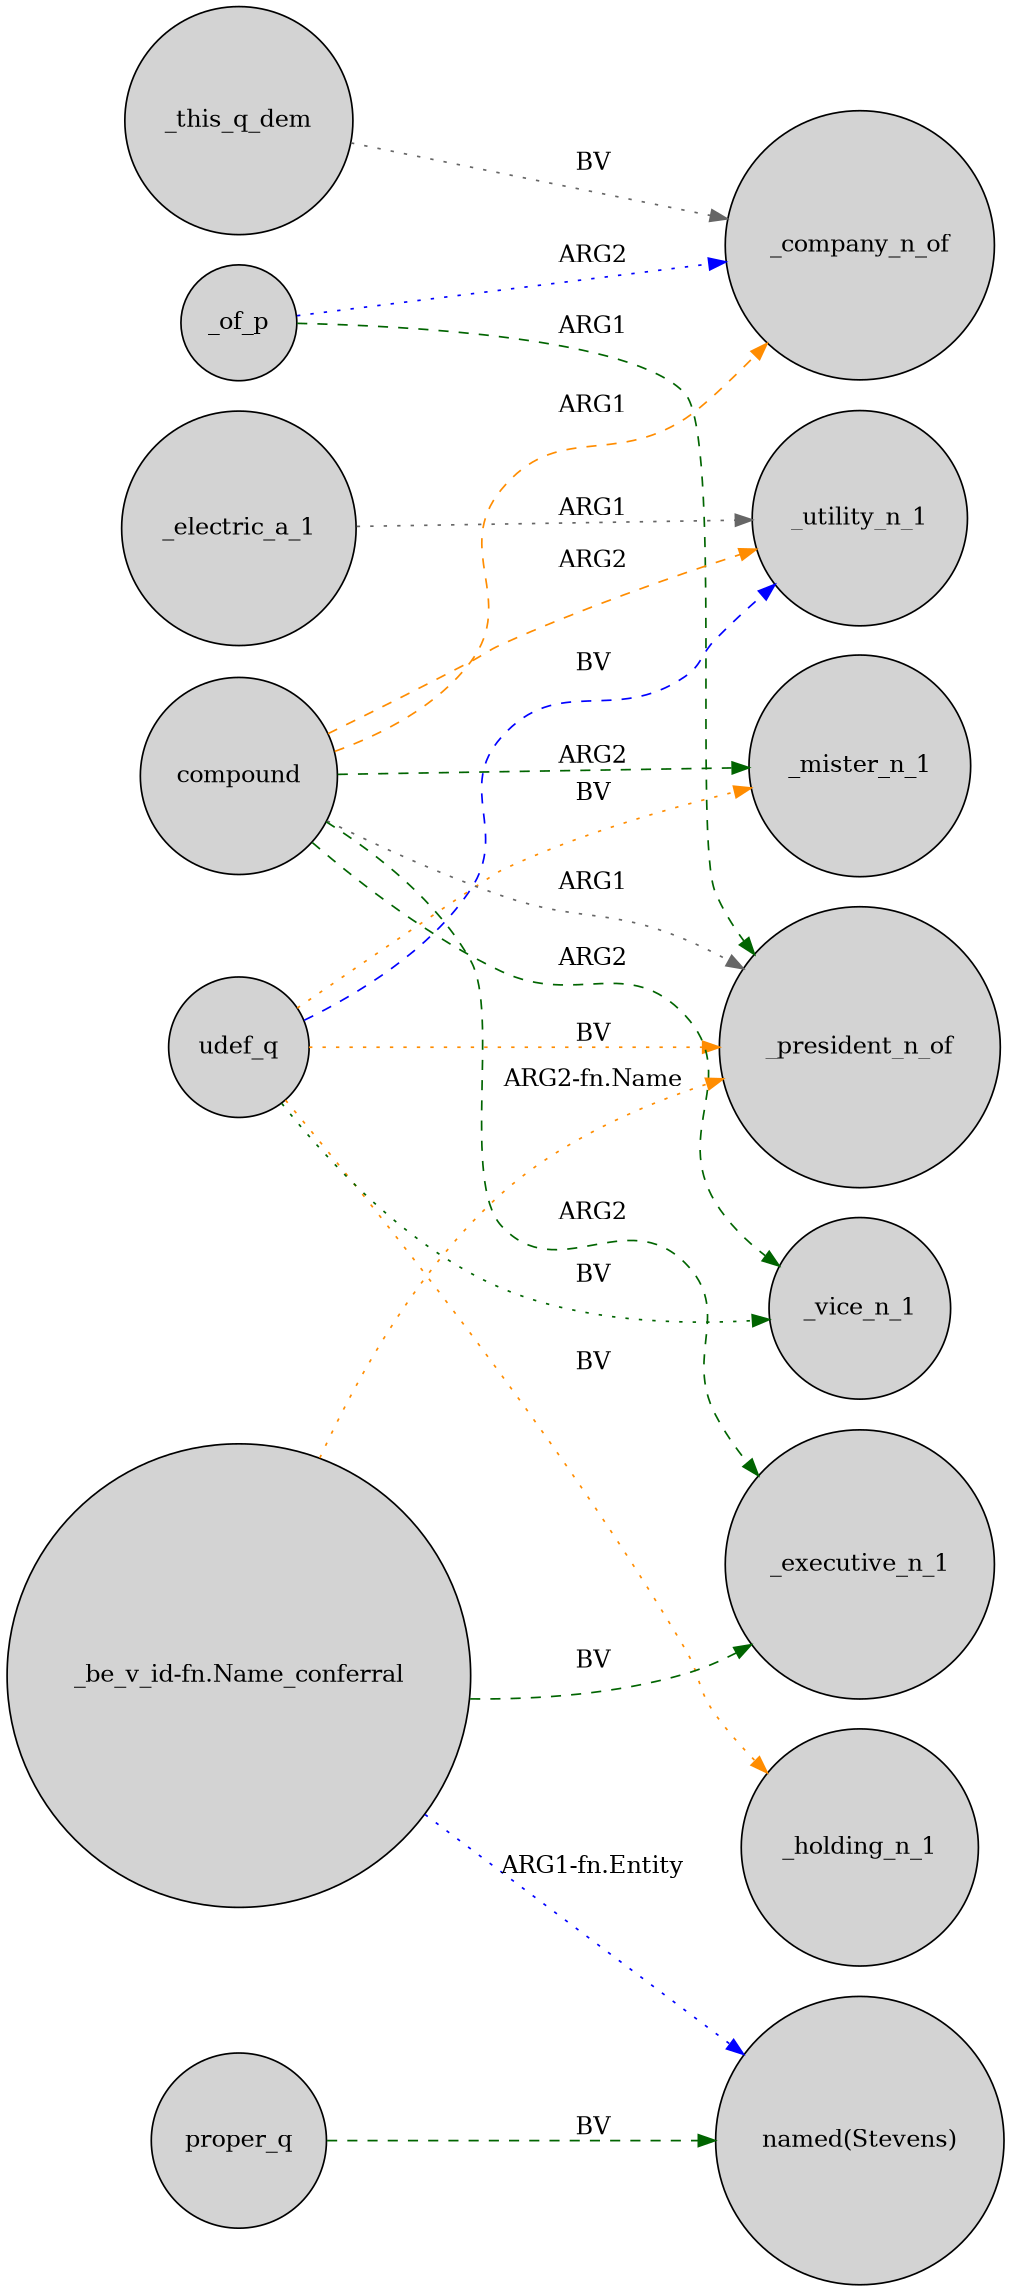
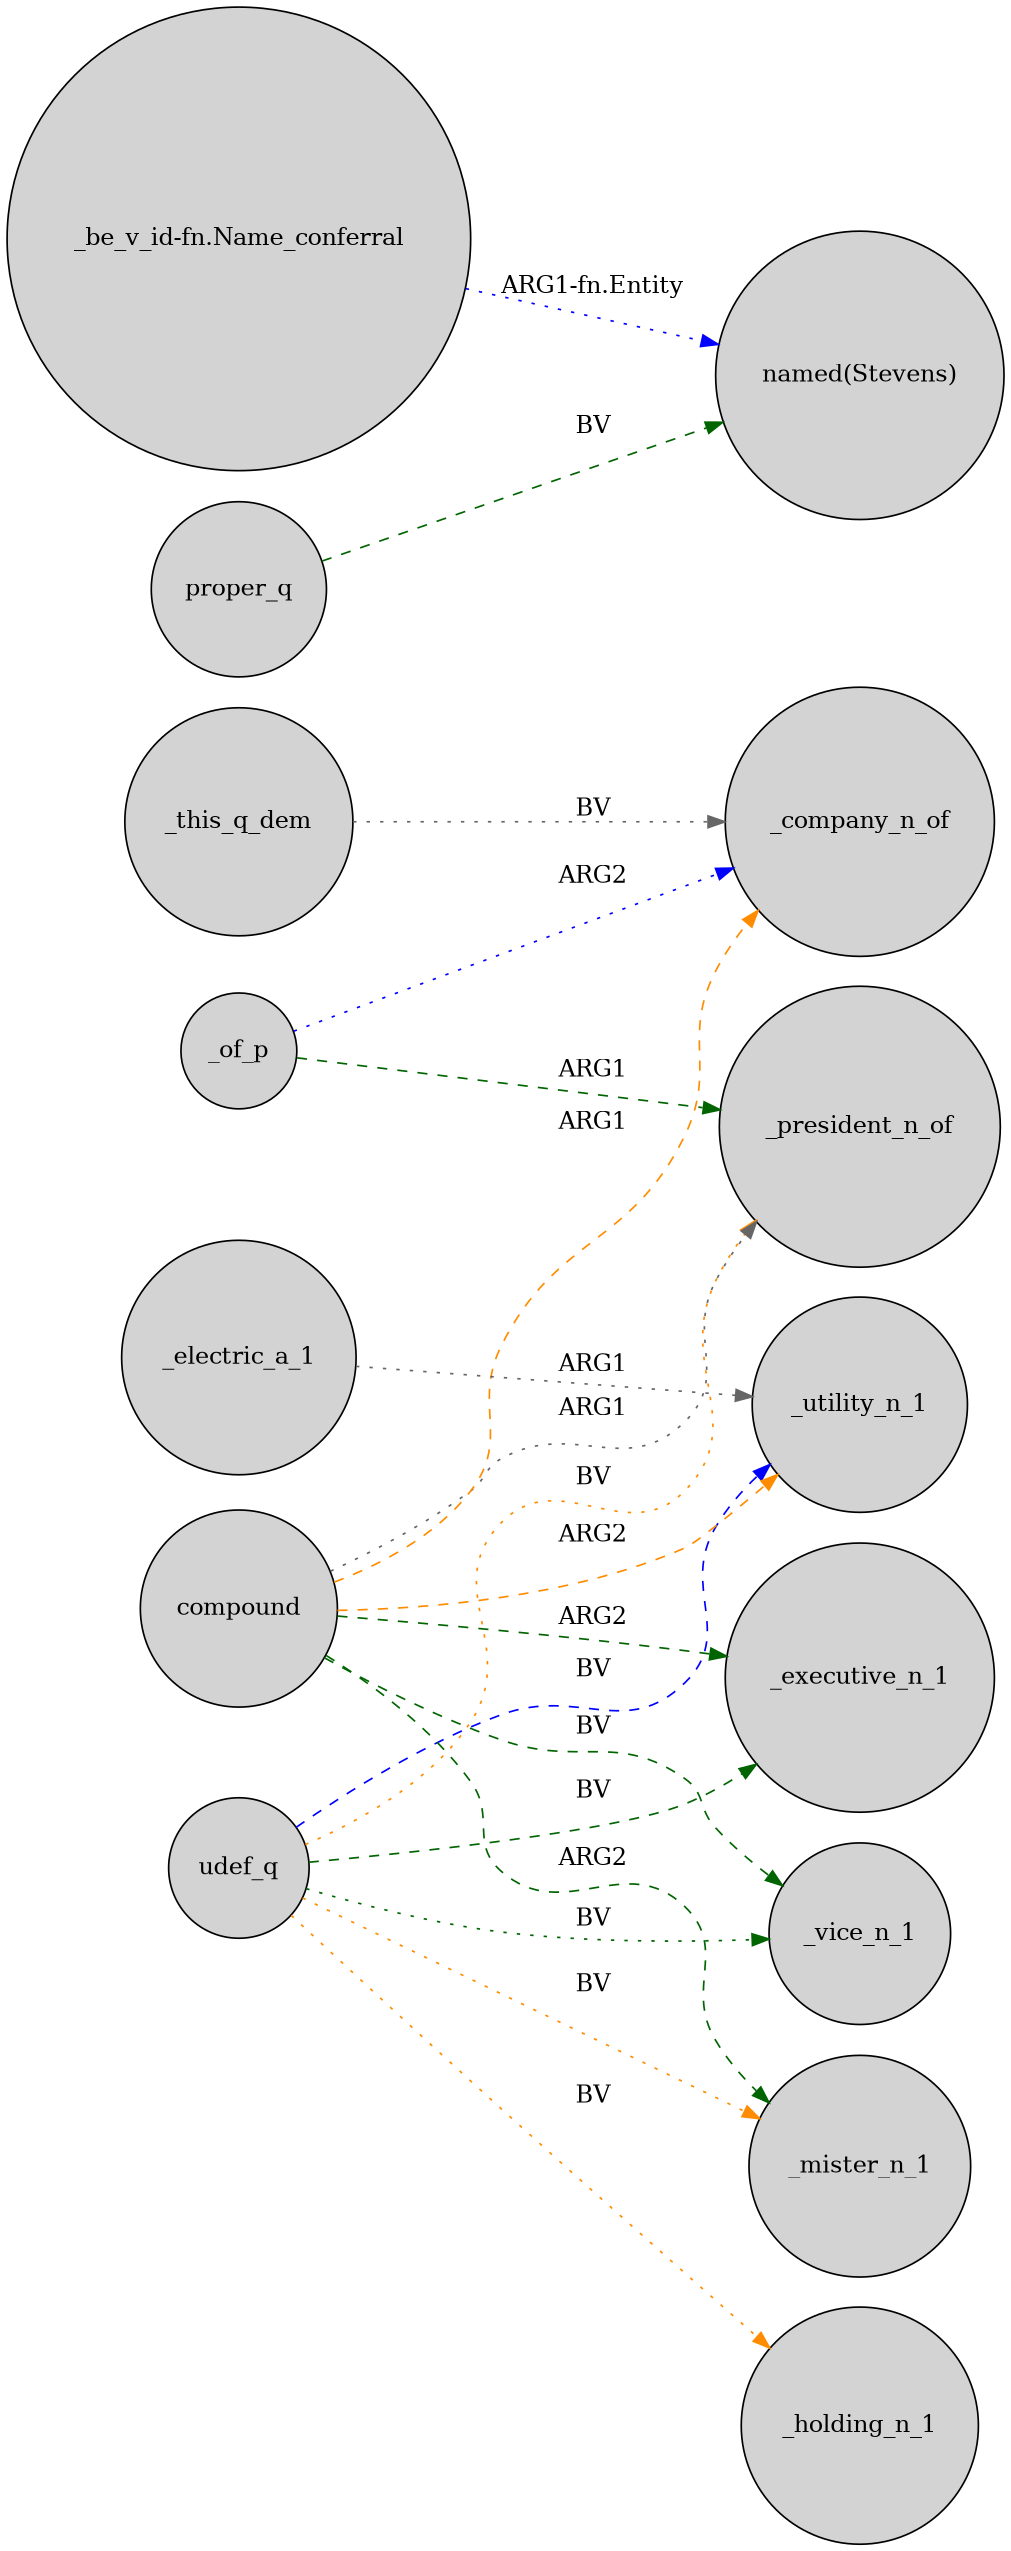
(593, 959) -> (593, 1727)
(470, 1225) -> none
(606, 1691) -> (530, 1837)
